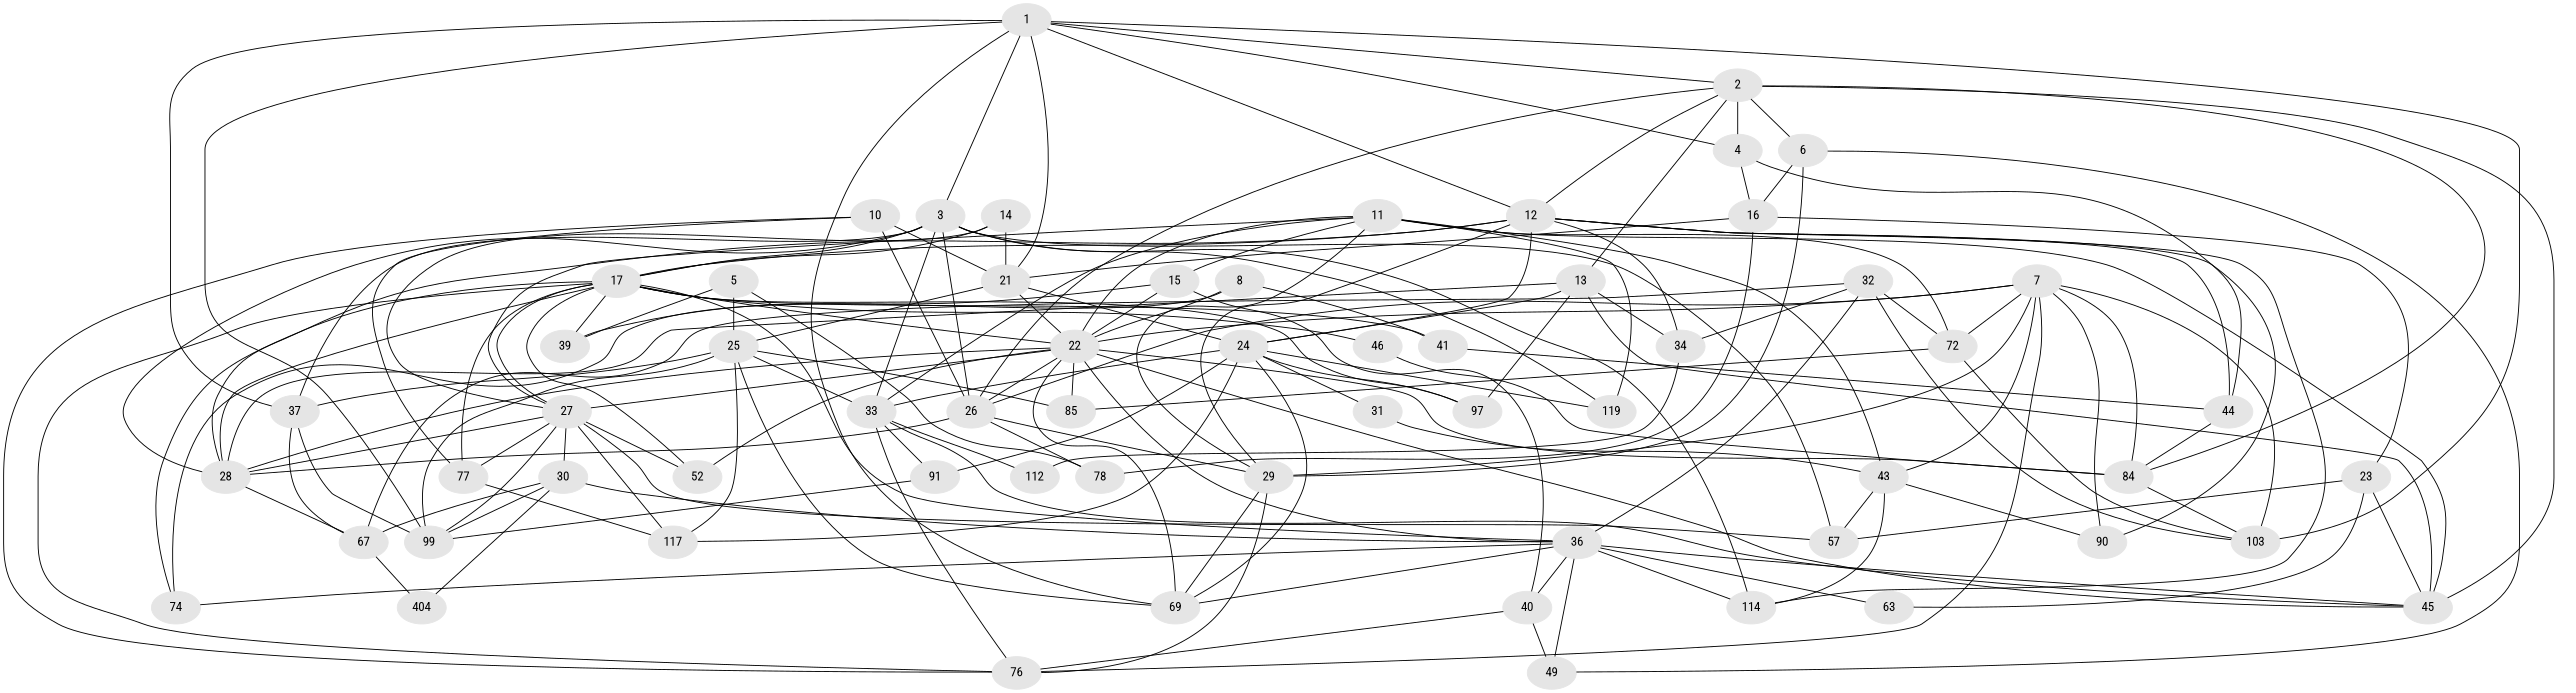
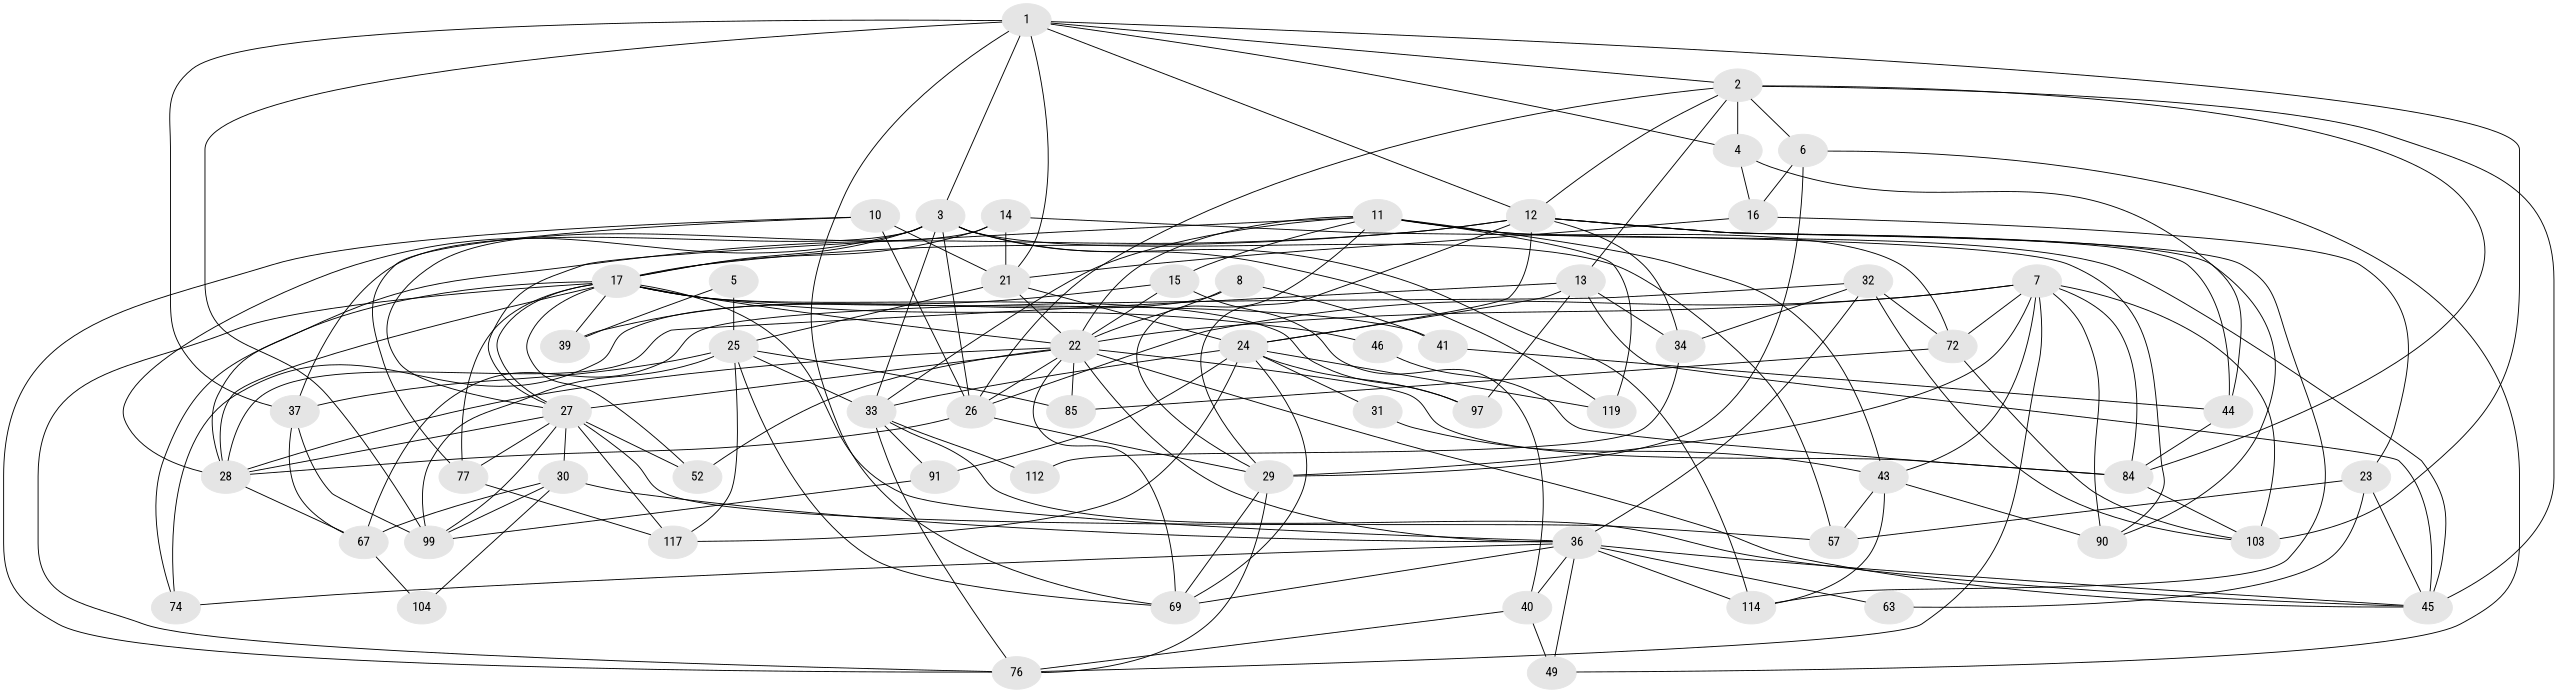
none -> (2051, 261)
(1100, 477) -> none
(422, 608) -> (422, 608)
